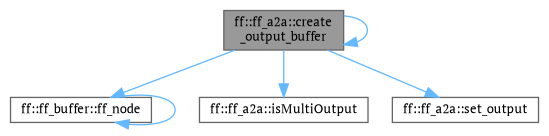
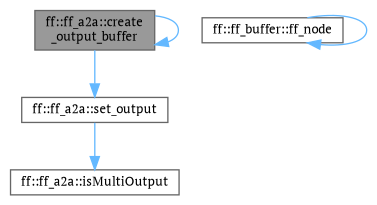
(284, 67) -> (95, 140)
(179, 71) -> none
